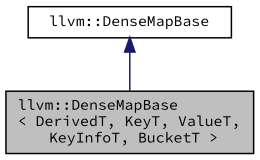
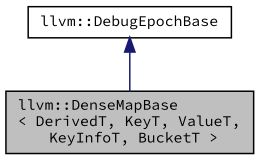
(130, 22) -> (130, 22)
